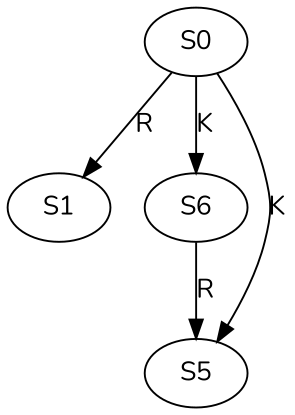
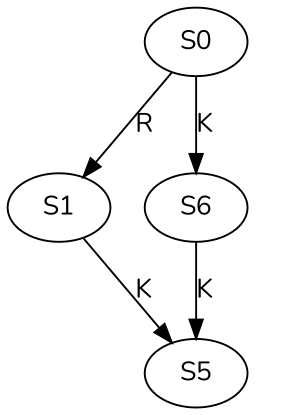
(270, 198) -> (121, 283)
(206, 290) -> (206, 290)
